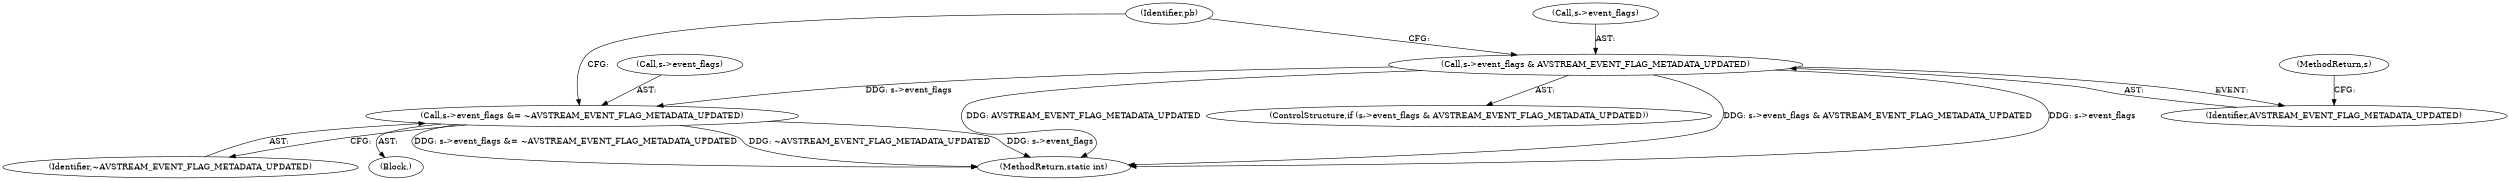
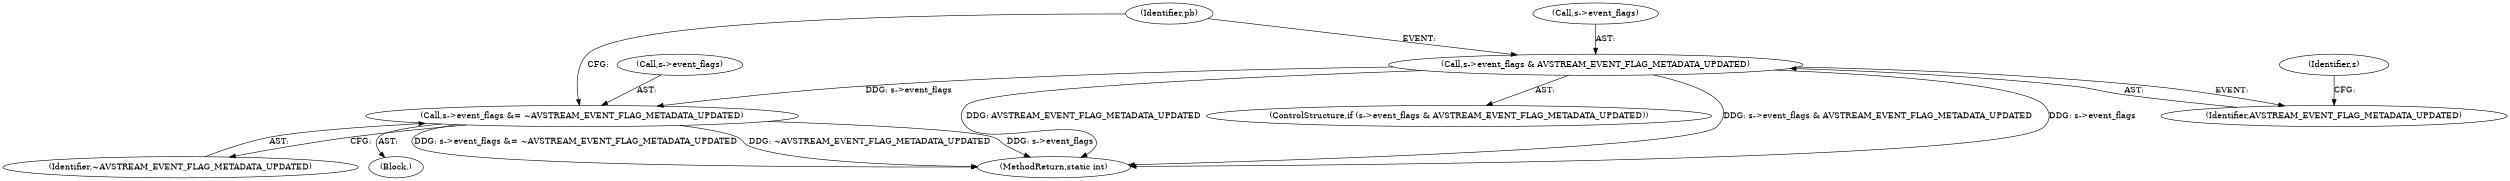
(1420, 39) -> (1420, 39)
(2334, 65) -> (2334, 65)
